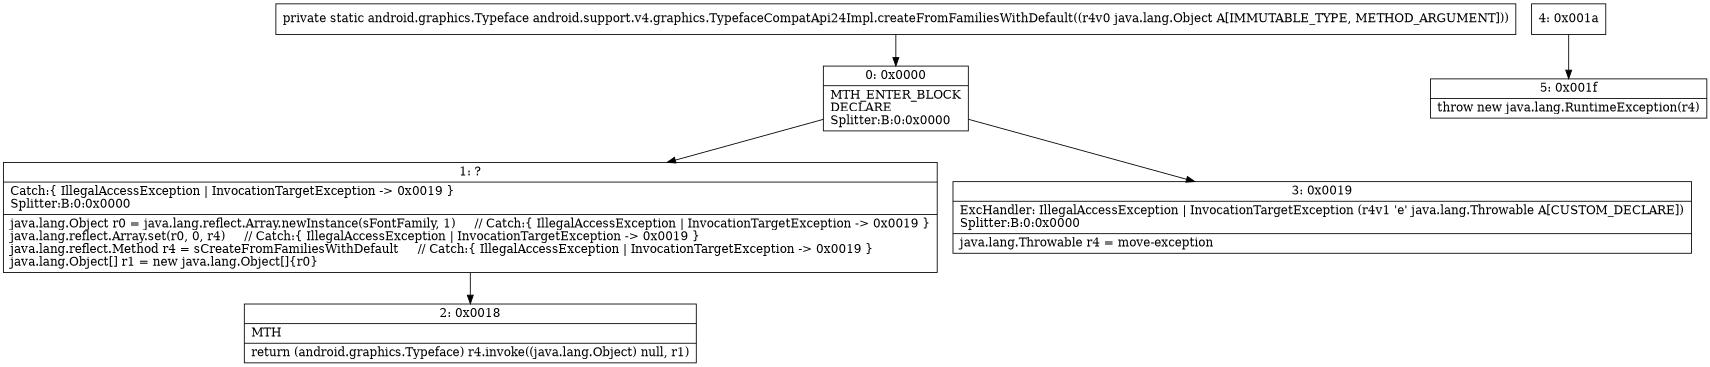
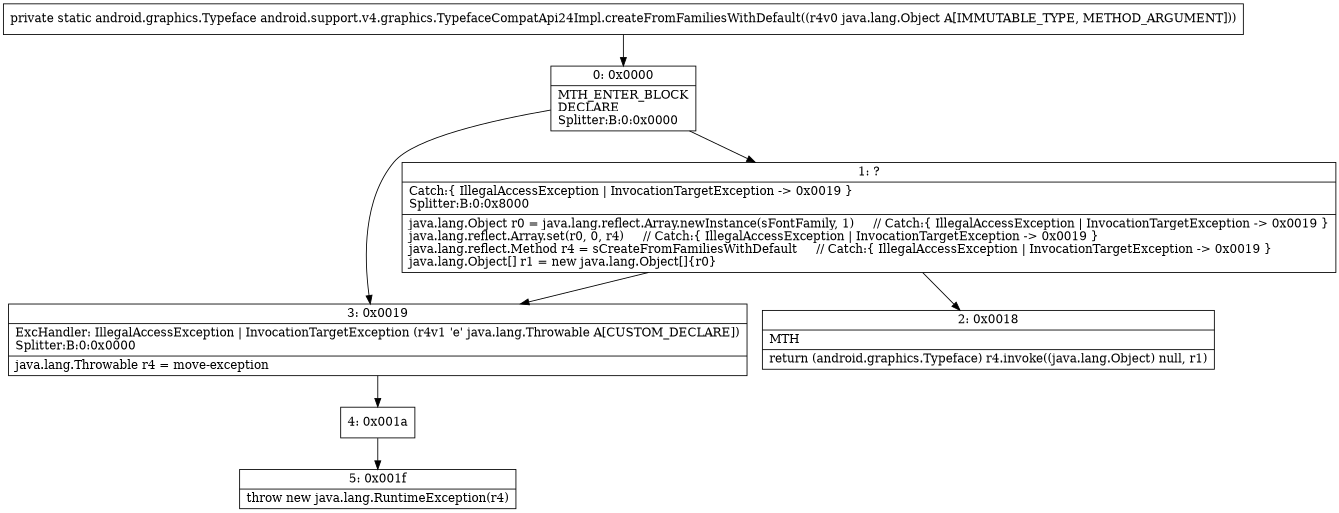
(71, 204) -> (469, 204)
none -> (589, 287)
none -> (378, 387)
